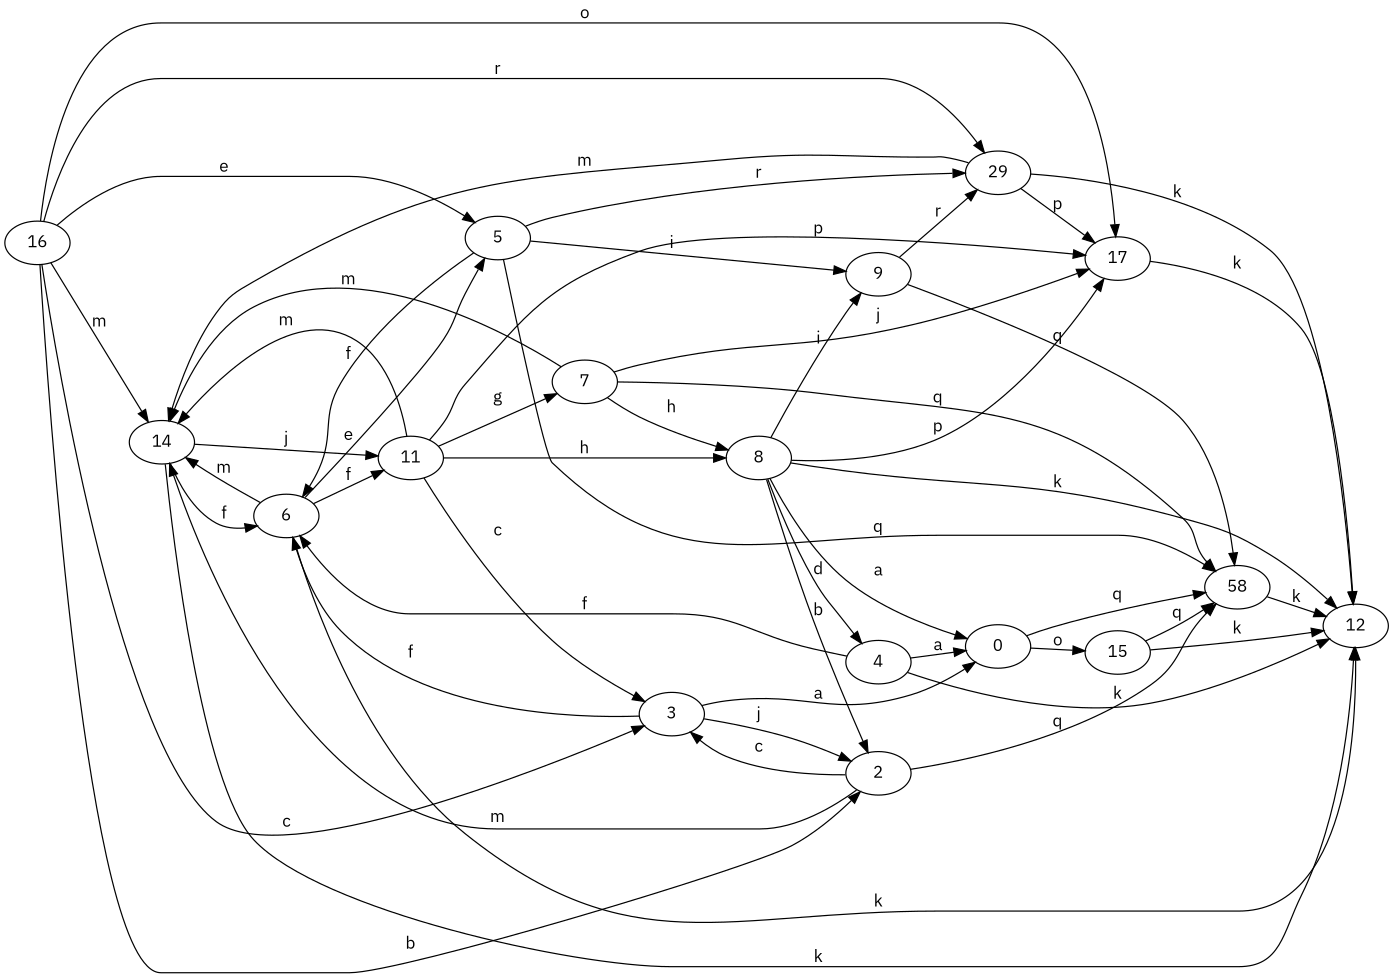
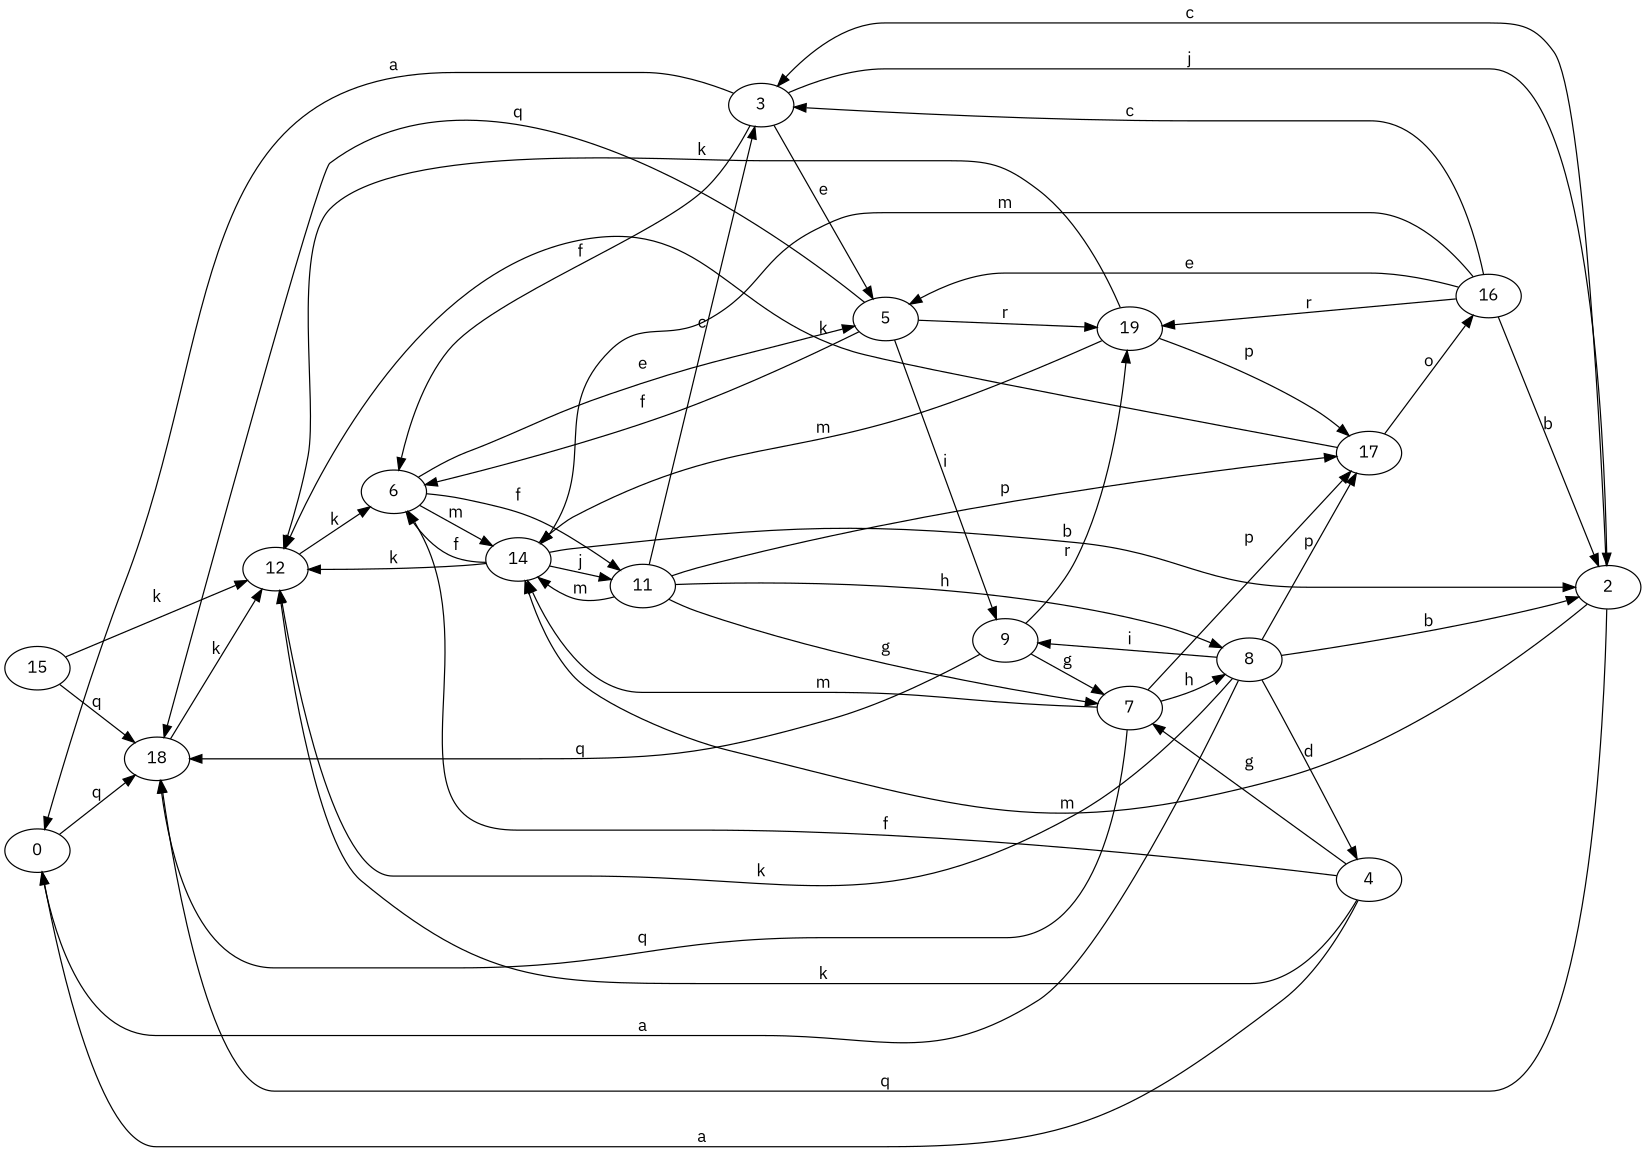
(581, 23) -> (1425, 380)
(998, 173) -> (1130, 329)
none -> (820, 206)
(878, 316) -> (1249, 538)
none -> (1058, 541)
(1237, 587) -> (157, 759)
(1052, 649) -> none
none -> (1062, 671)
none -> (1254, 798)
(820, 916) -> (330, 534)
